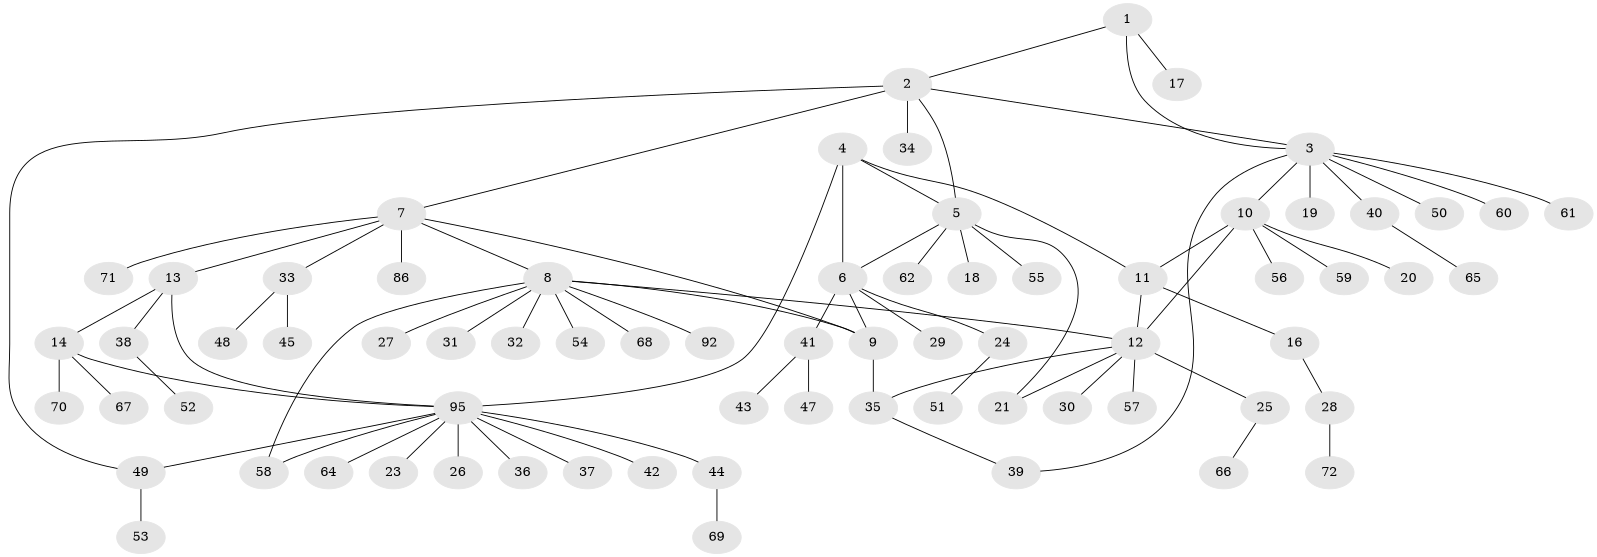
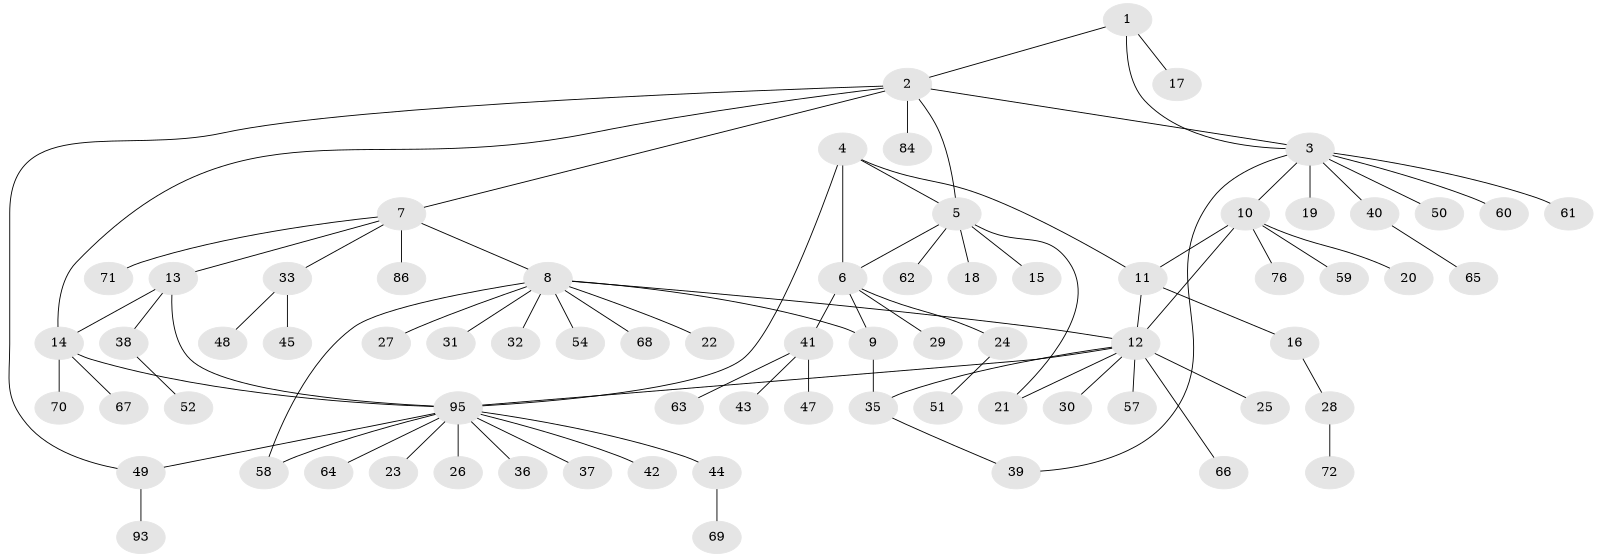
none -> (432, 149)
(907, 149) -> (907, 149)
(642, 267) -> none
(1037, 279) -> (1037, 279)
(1279, 279) -> (1279, 279)
(710, 343) -> (710, 343)
none -> (797, 379)
none -> (679, 408)
(1244, 440) -> (1181, 410)
(141, 537) -> (141, 537)
